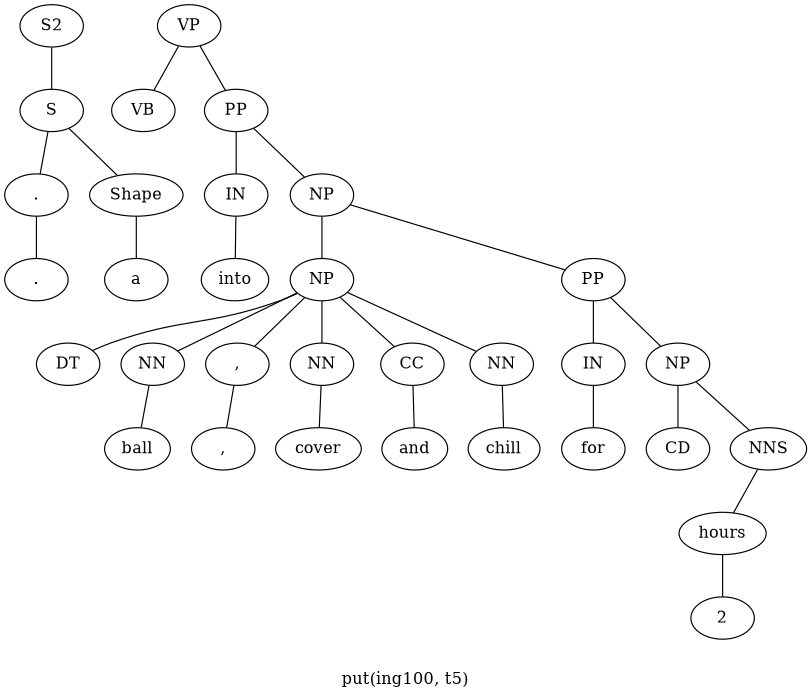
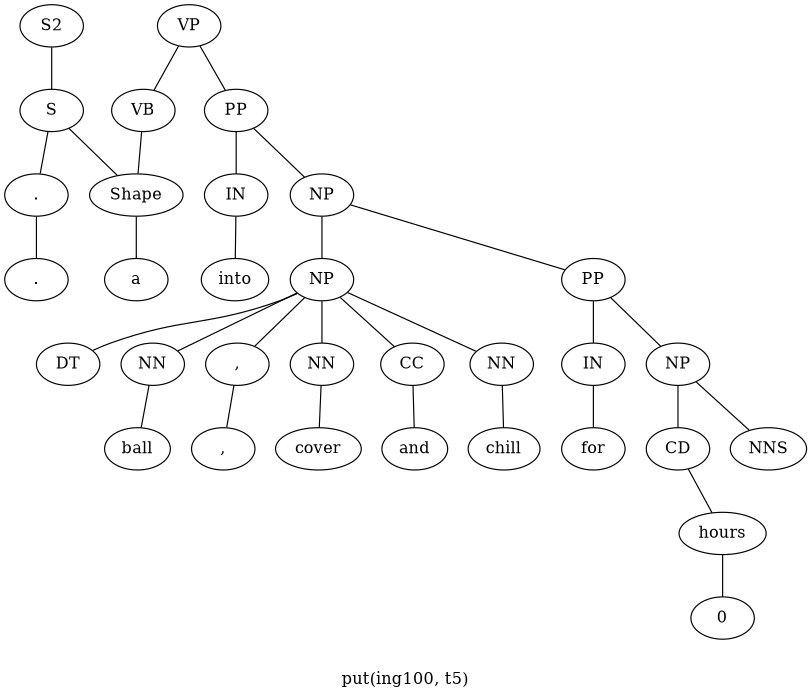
none -> (140, 153)
(746, 491) -> (700, 491)
(723, 618) -> (723, 618)
